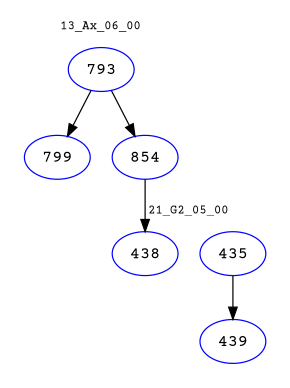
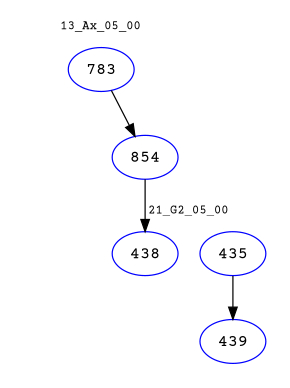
(101, 26) -> (101, 26)
(101, 70) -> (101, 70)
(57, 157) -> none
